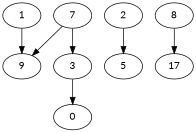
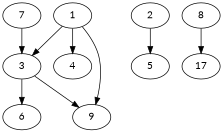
(50, 38) -> (54, 90)
none -> (50, 38)
none -> (73, 66)
(73, 117) -> (22, 117)
